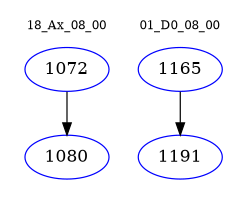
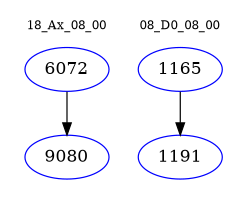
(180, 26) -> (180, 26)
(67, 69) -> (67, 69)
(67, 157) -> (67, 157)
